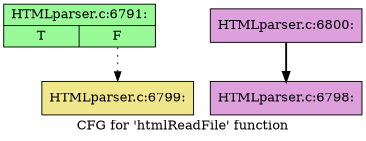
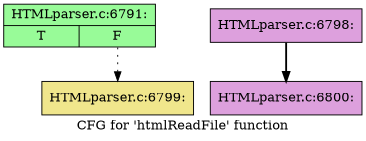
(286, 57) -> (286, 57)
